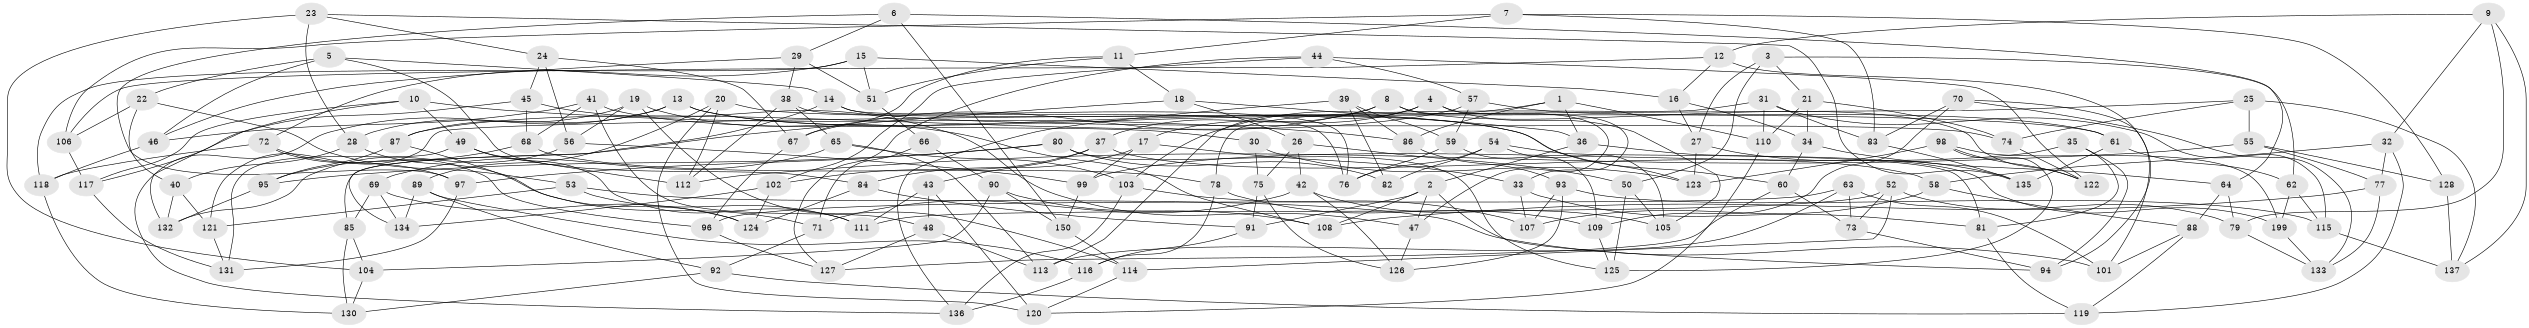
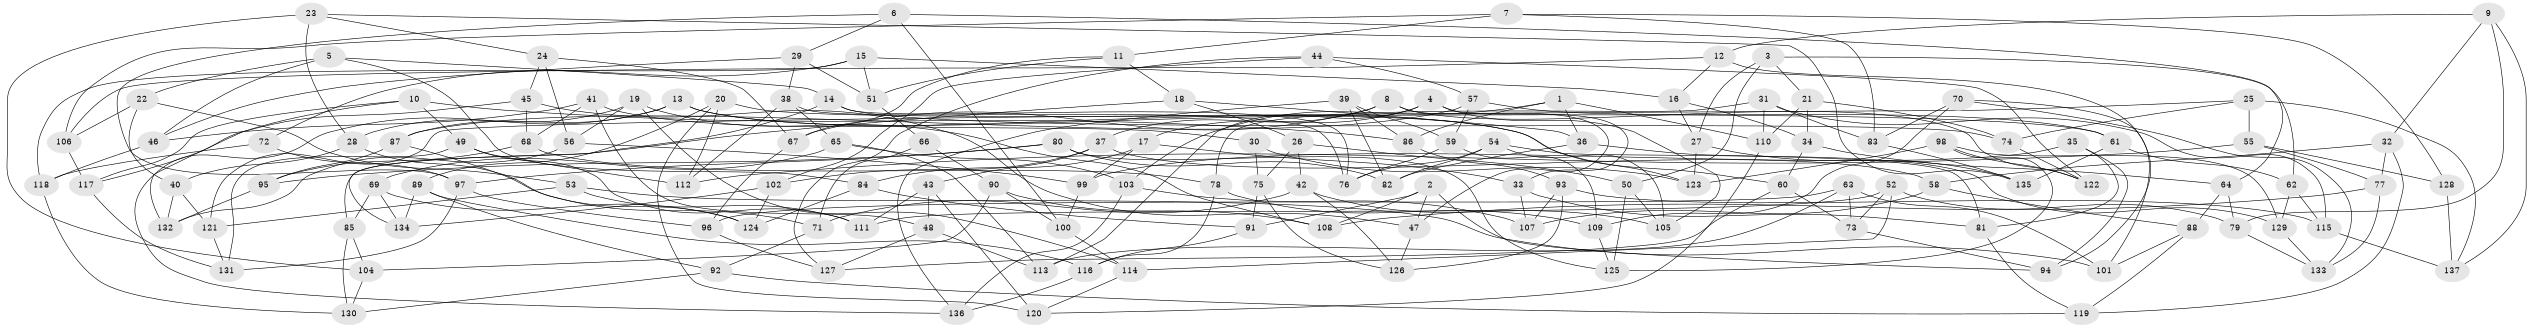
(1507, 164) -> (1483, 159)
(487, 177) -> (593, 214)
(1063, 228) -> (1063, 228)
(2279, 228) -> (2279, 228)
